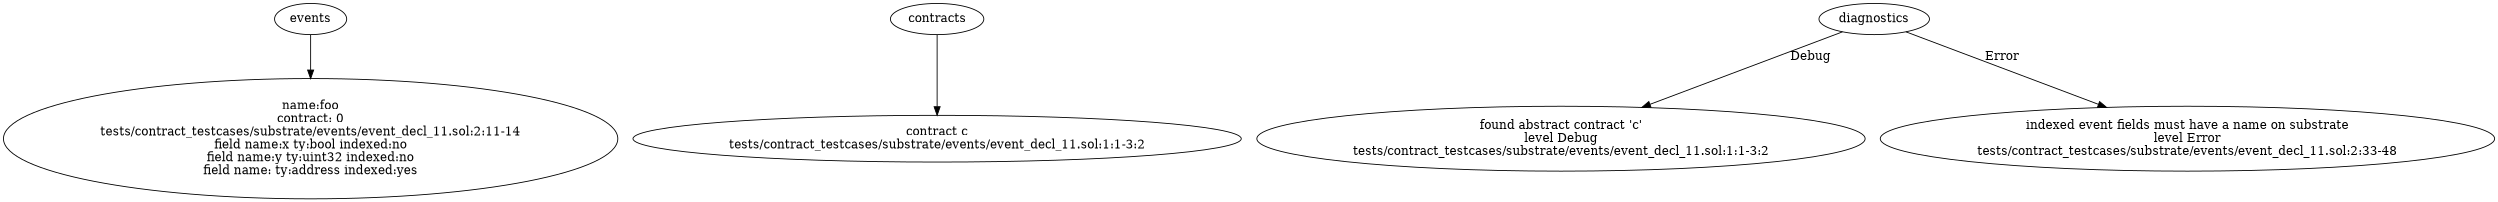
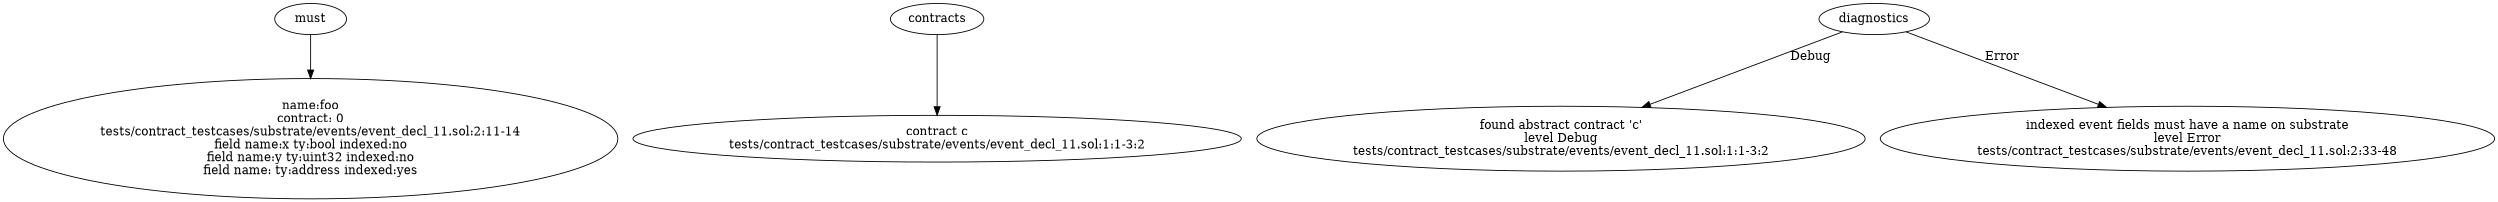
(311, 19) -> (311, 19)
